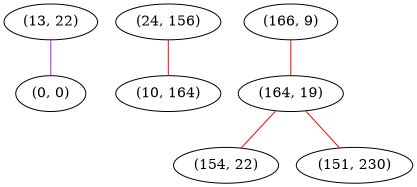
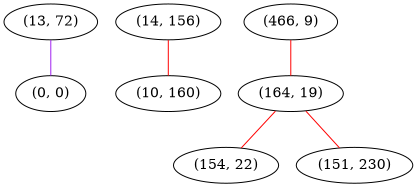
(51, 22) -> (51, 22)
(168, 22) -> (168, 22)
(291, 22) -> (291, 22)
(168, 94) -> (168, 94)
